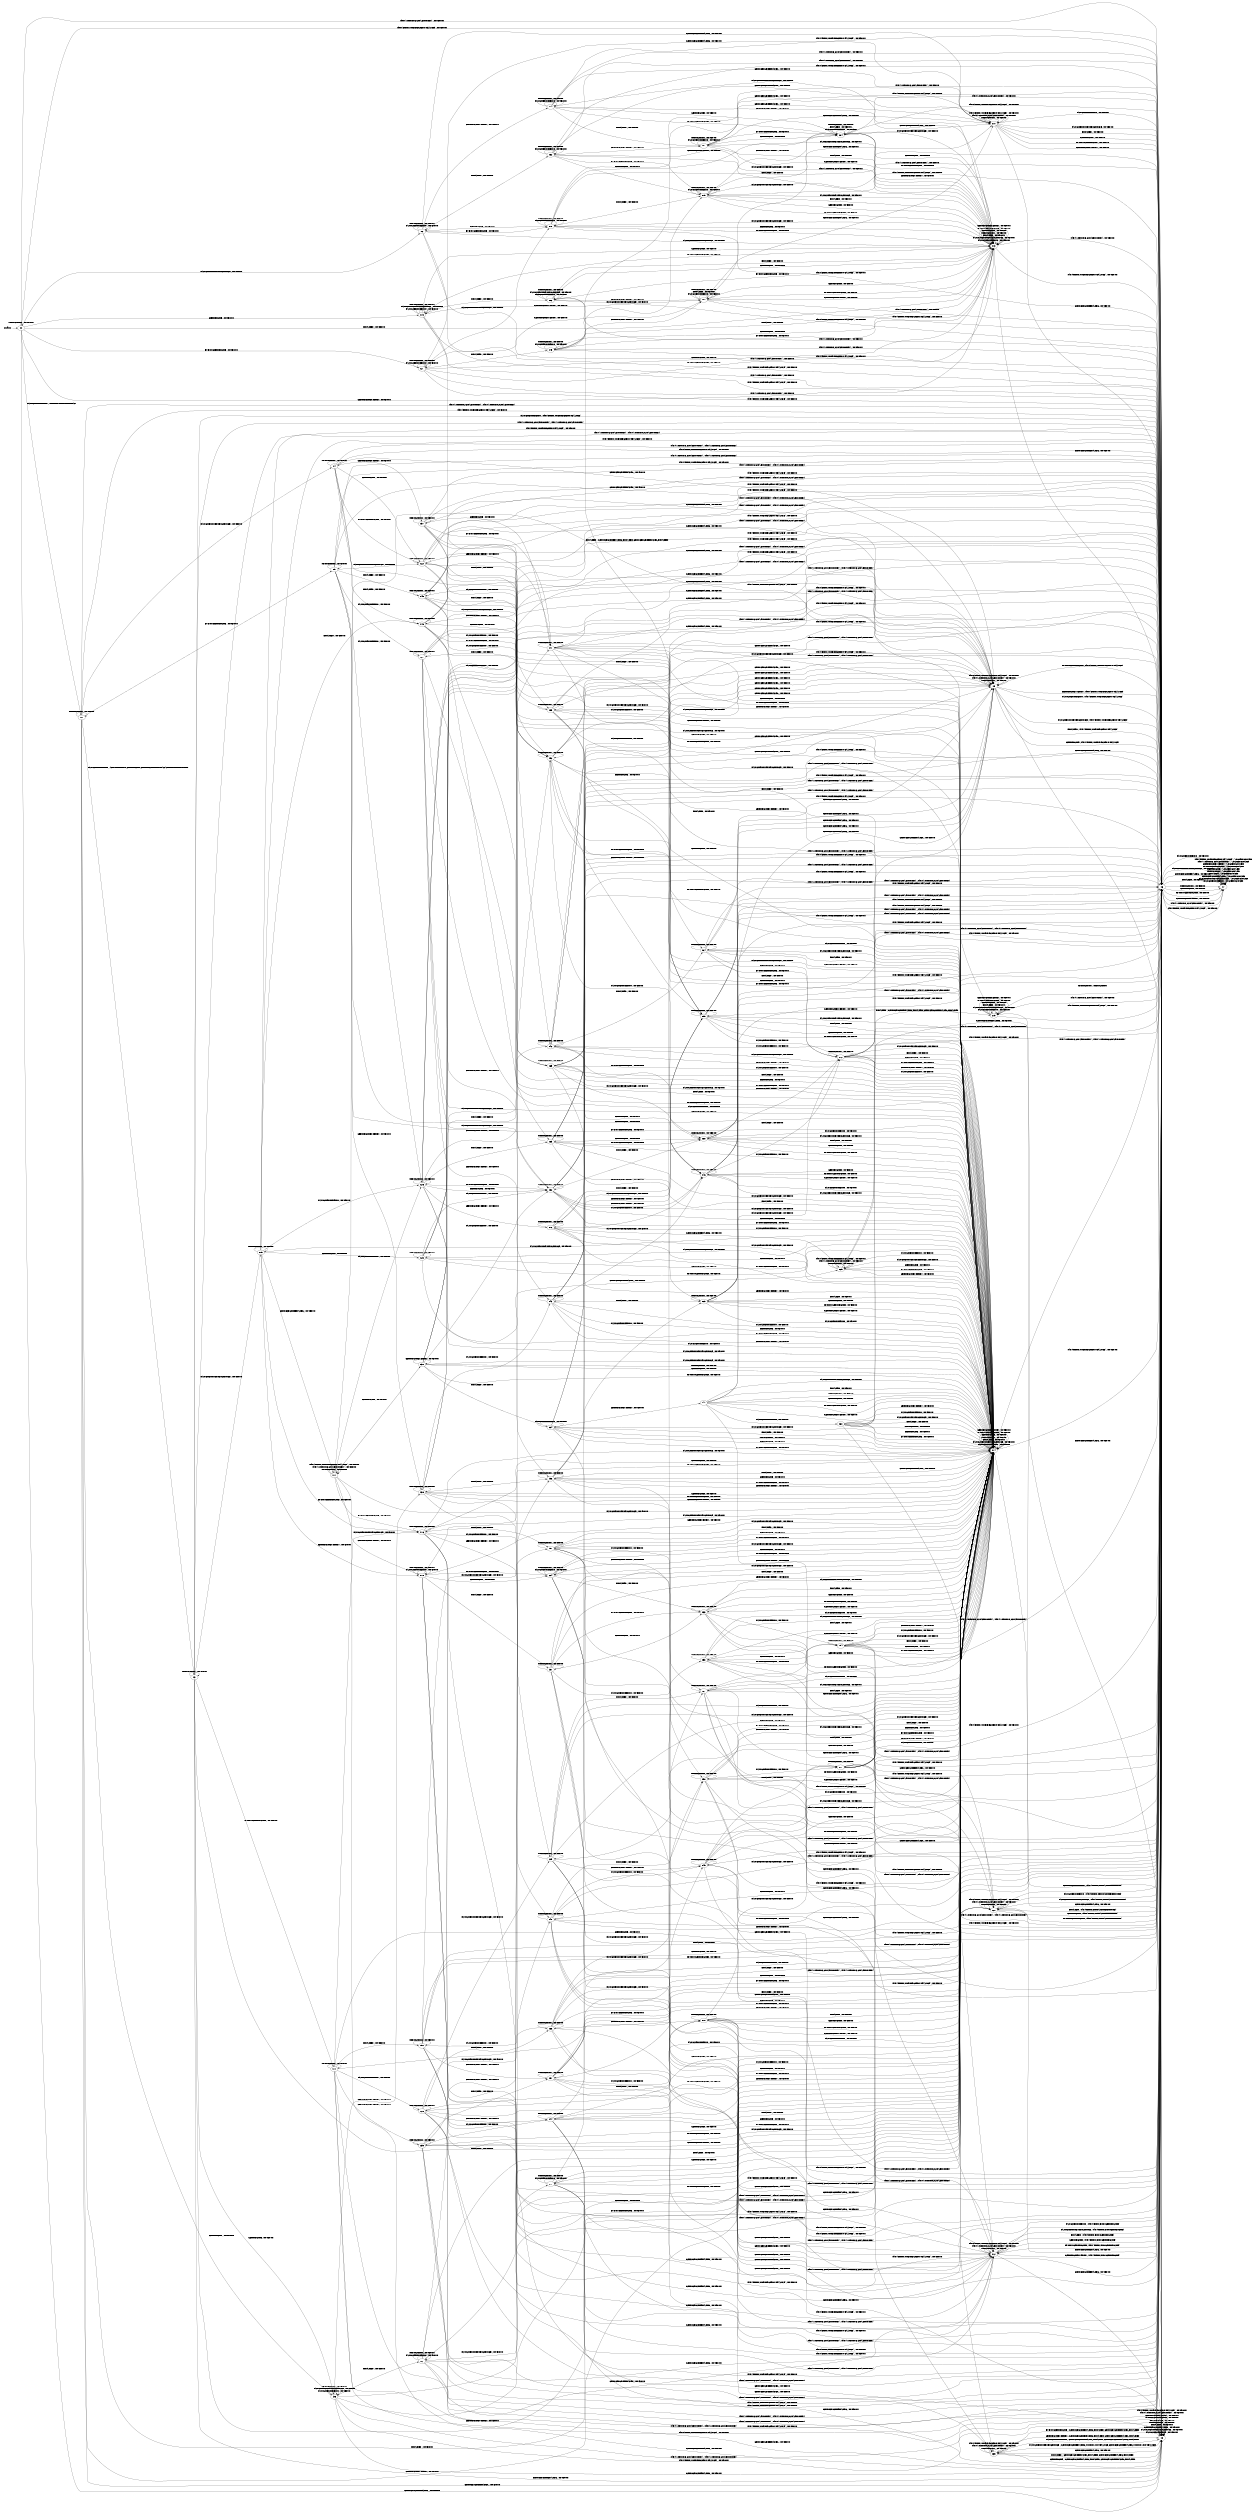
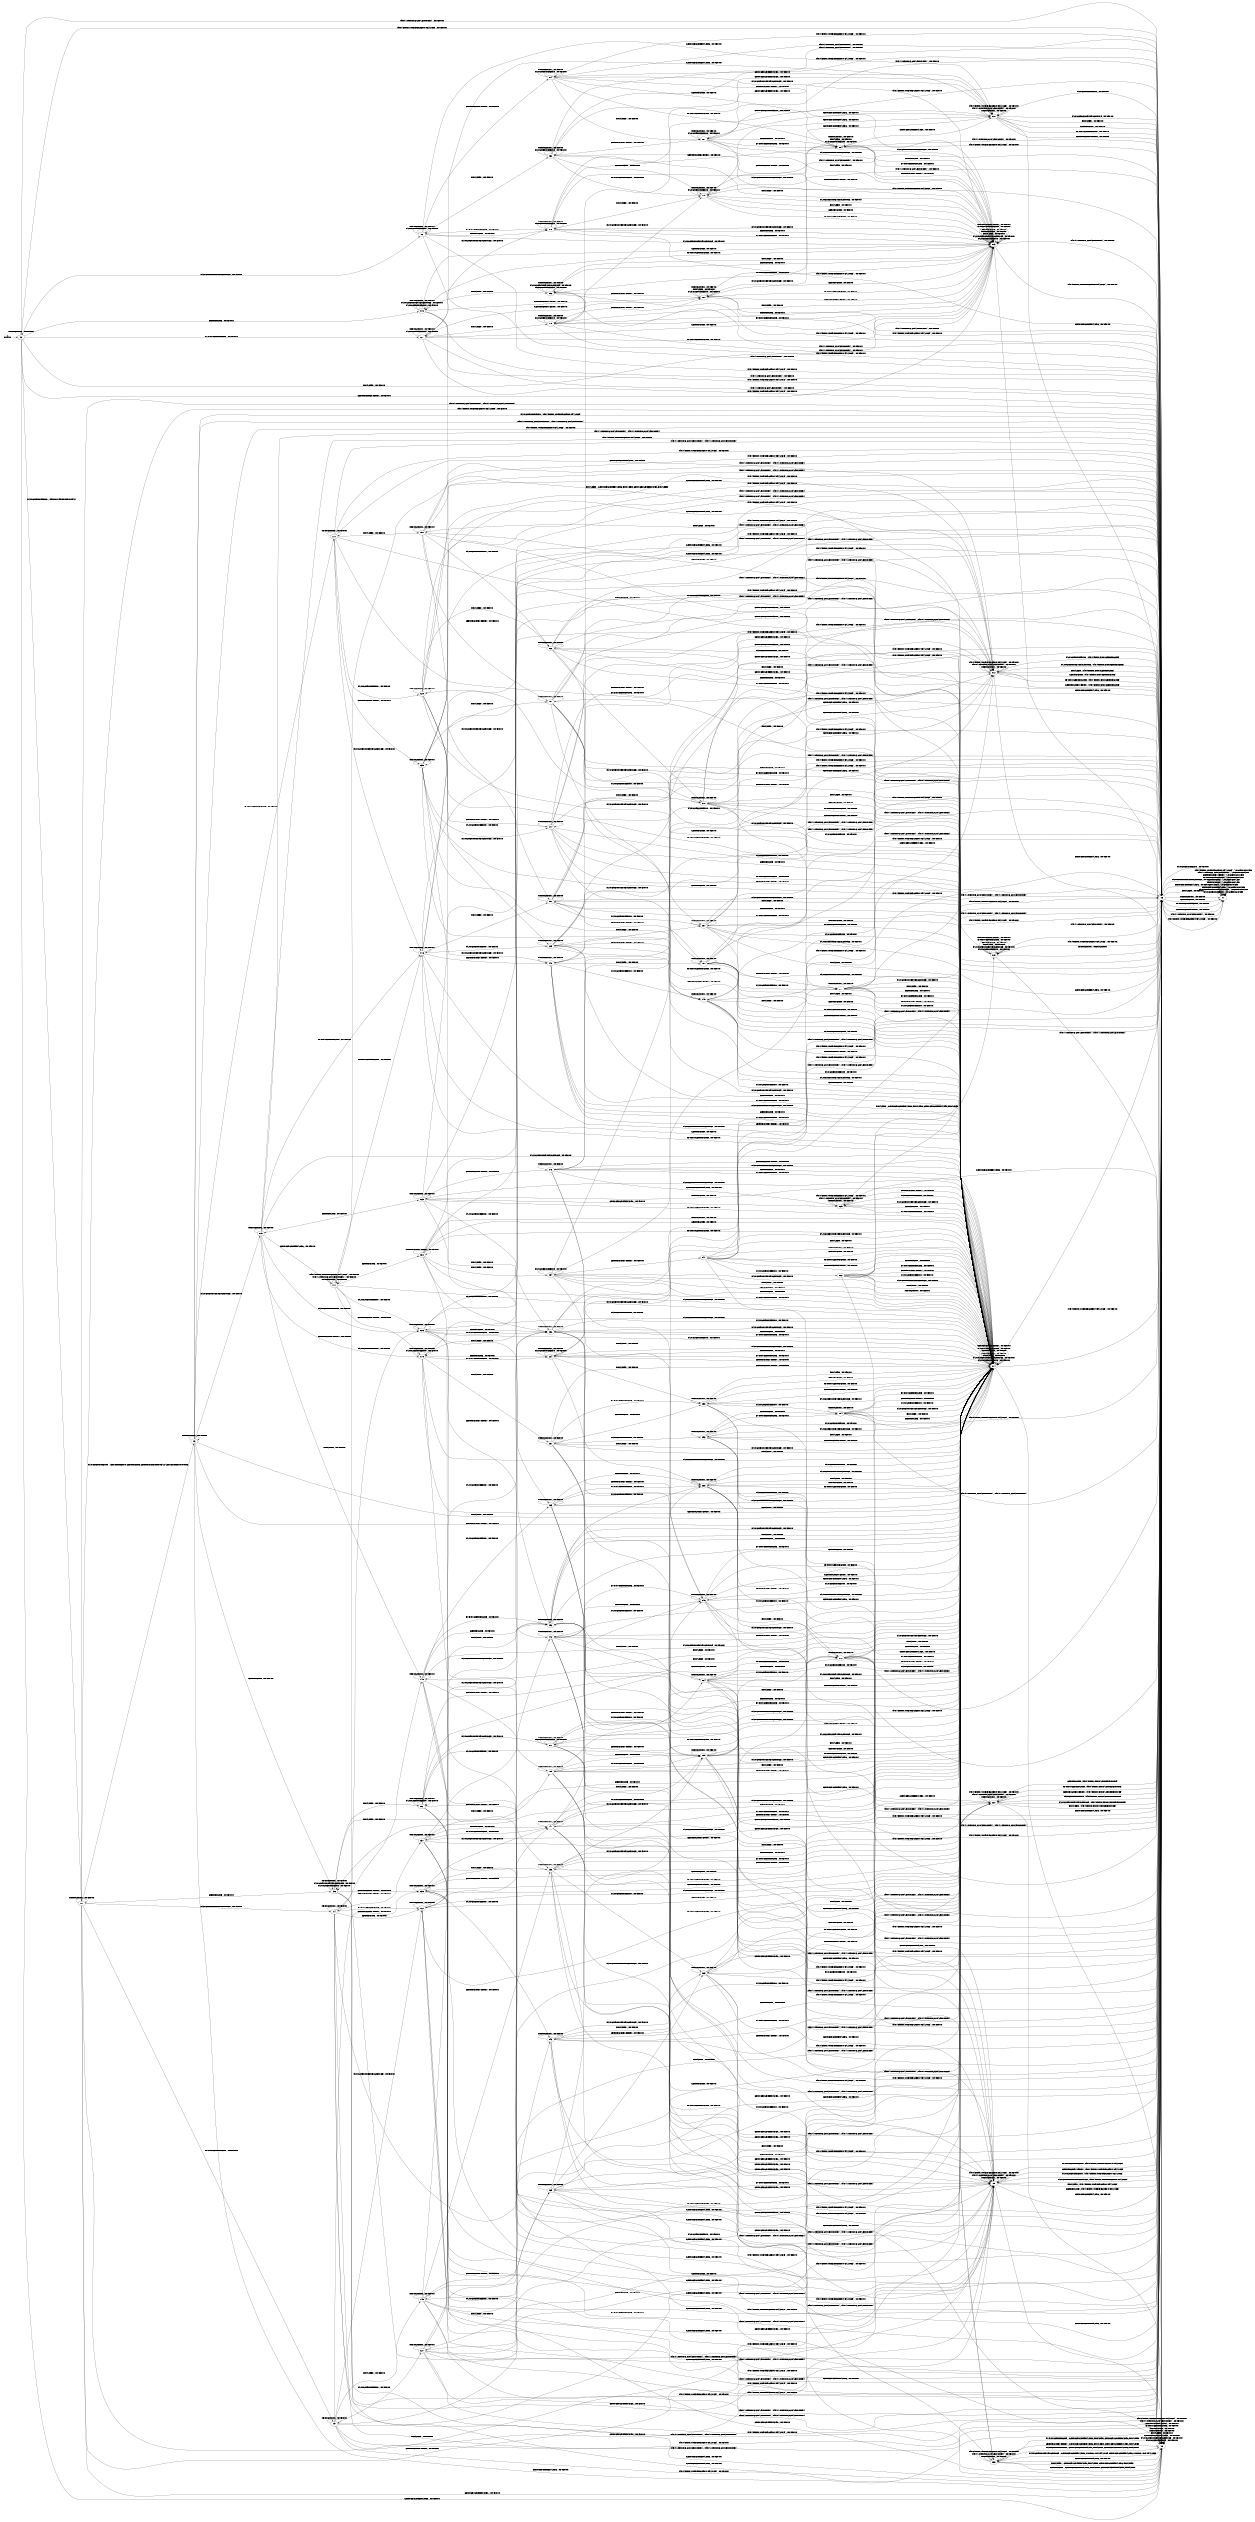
(481, 1218) -> (483, 1177)
